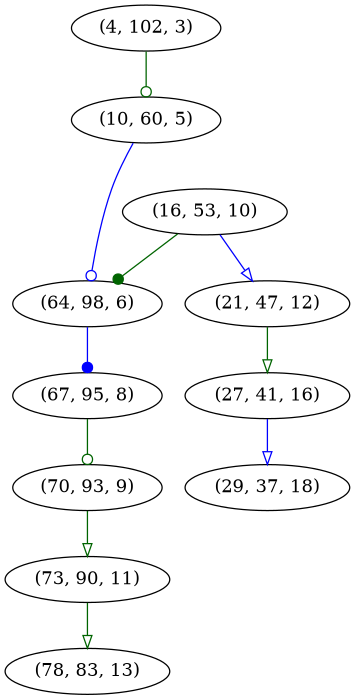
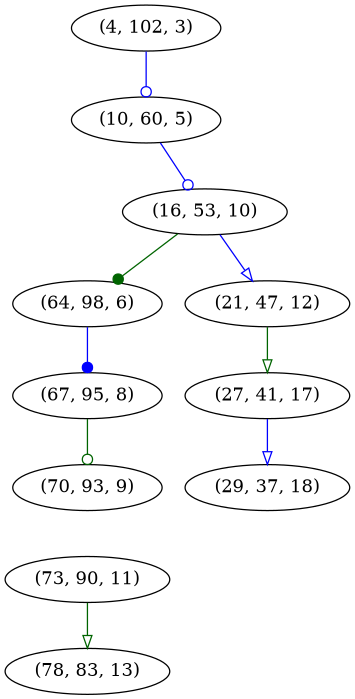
(146, 69) -> (146, 69)
(107, 205) -> (173, 162)
(267, 396) -> (267, 396)
(87, 527) -> none
